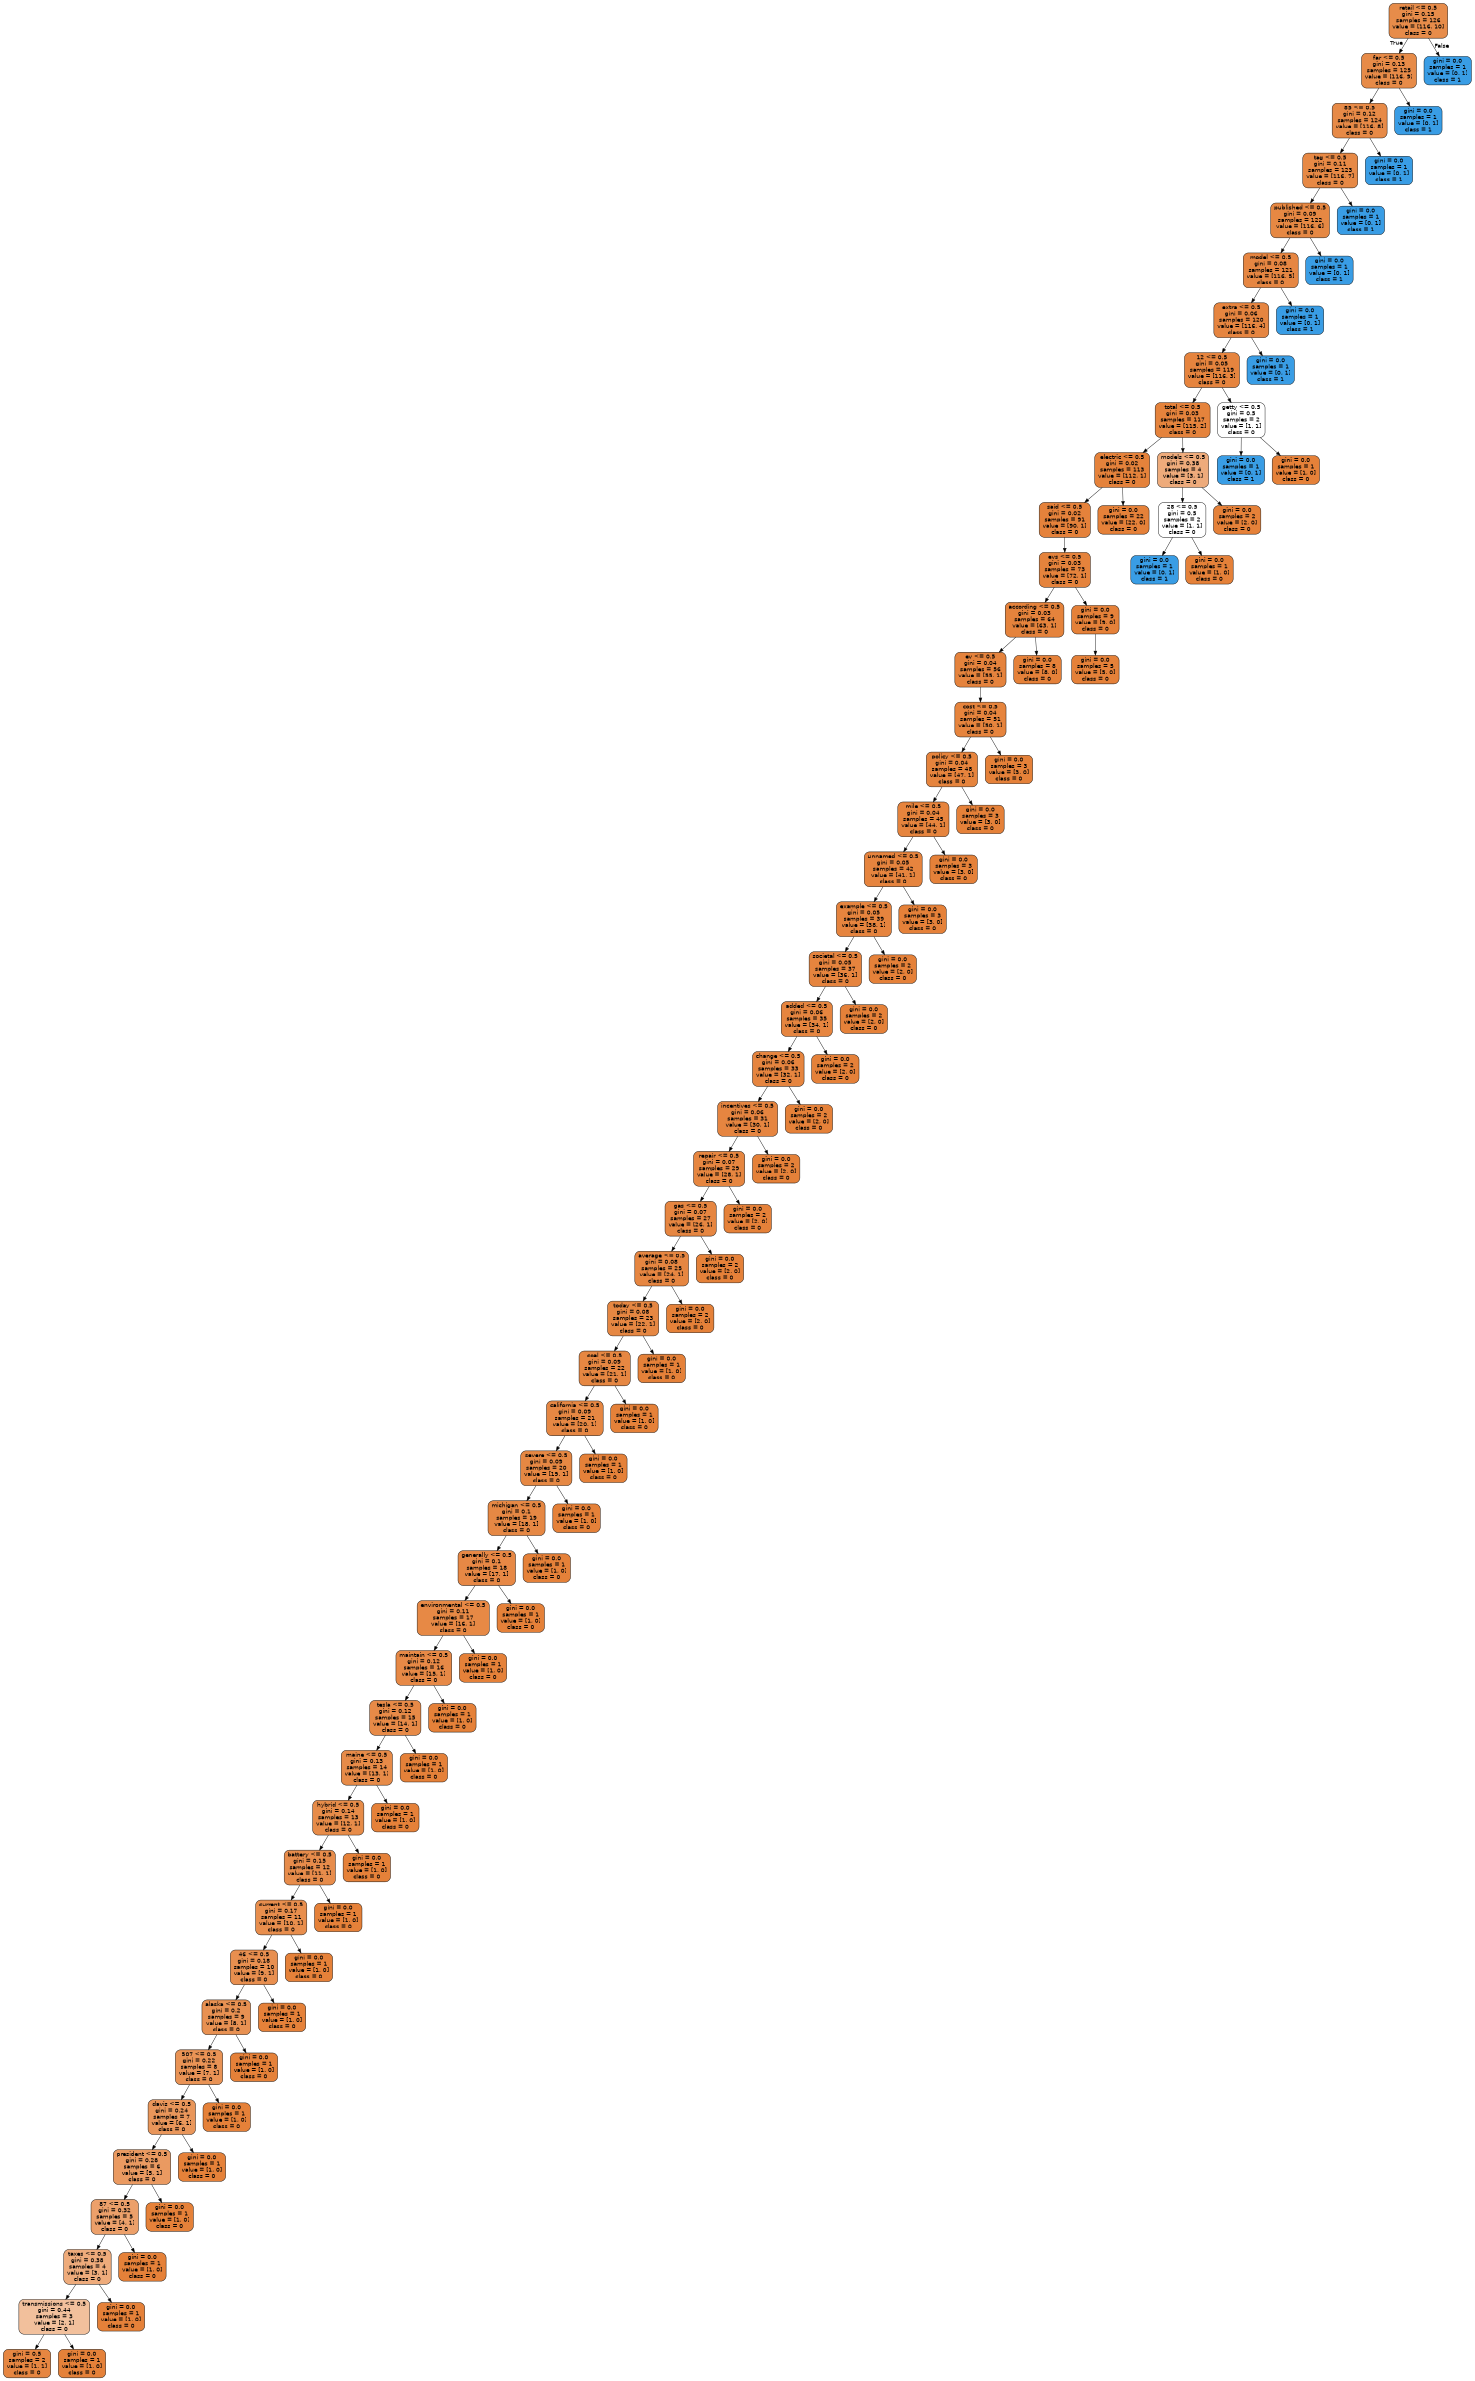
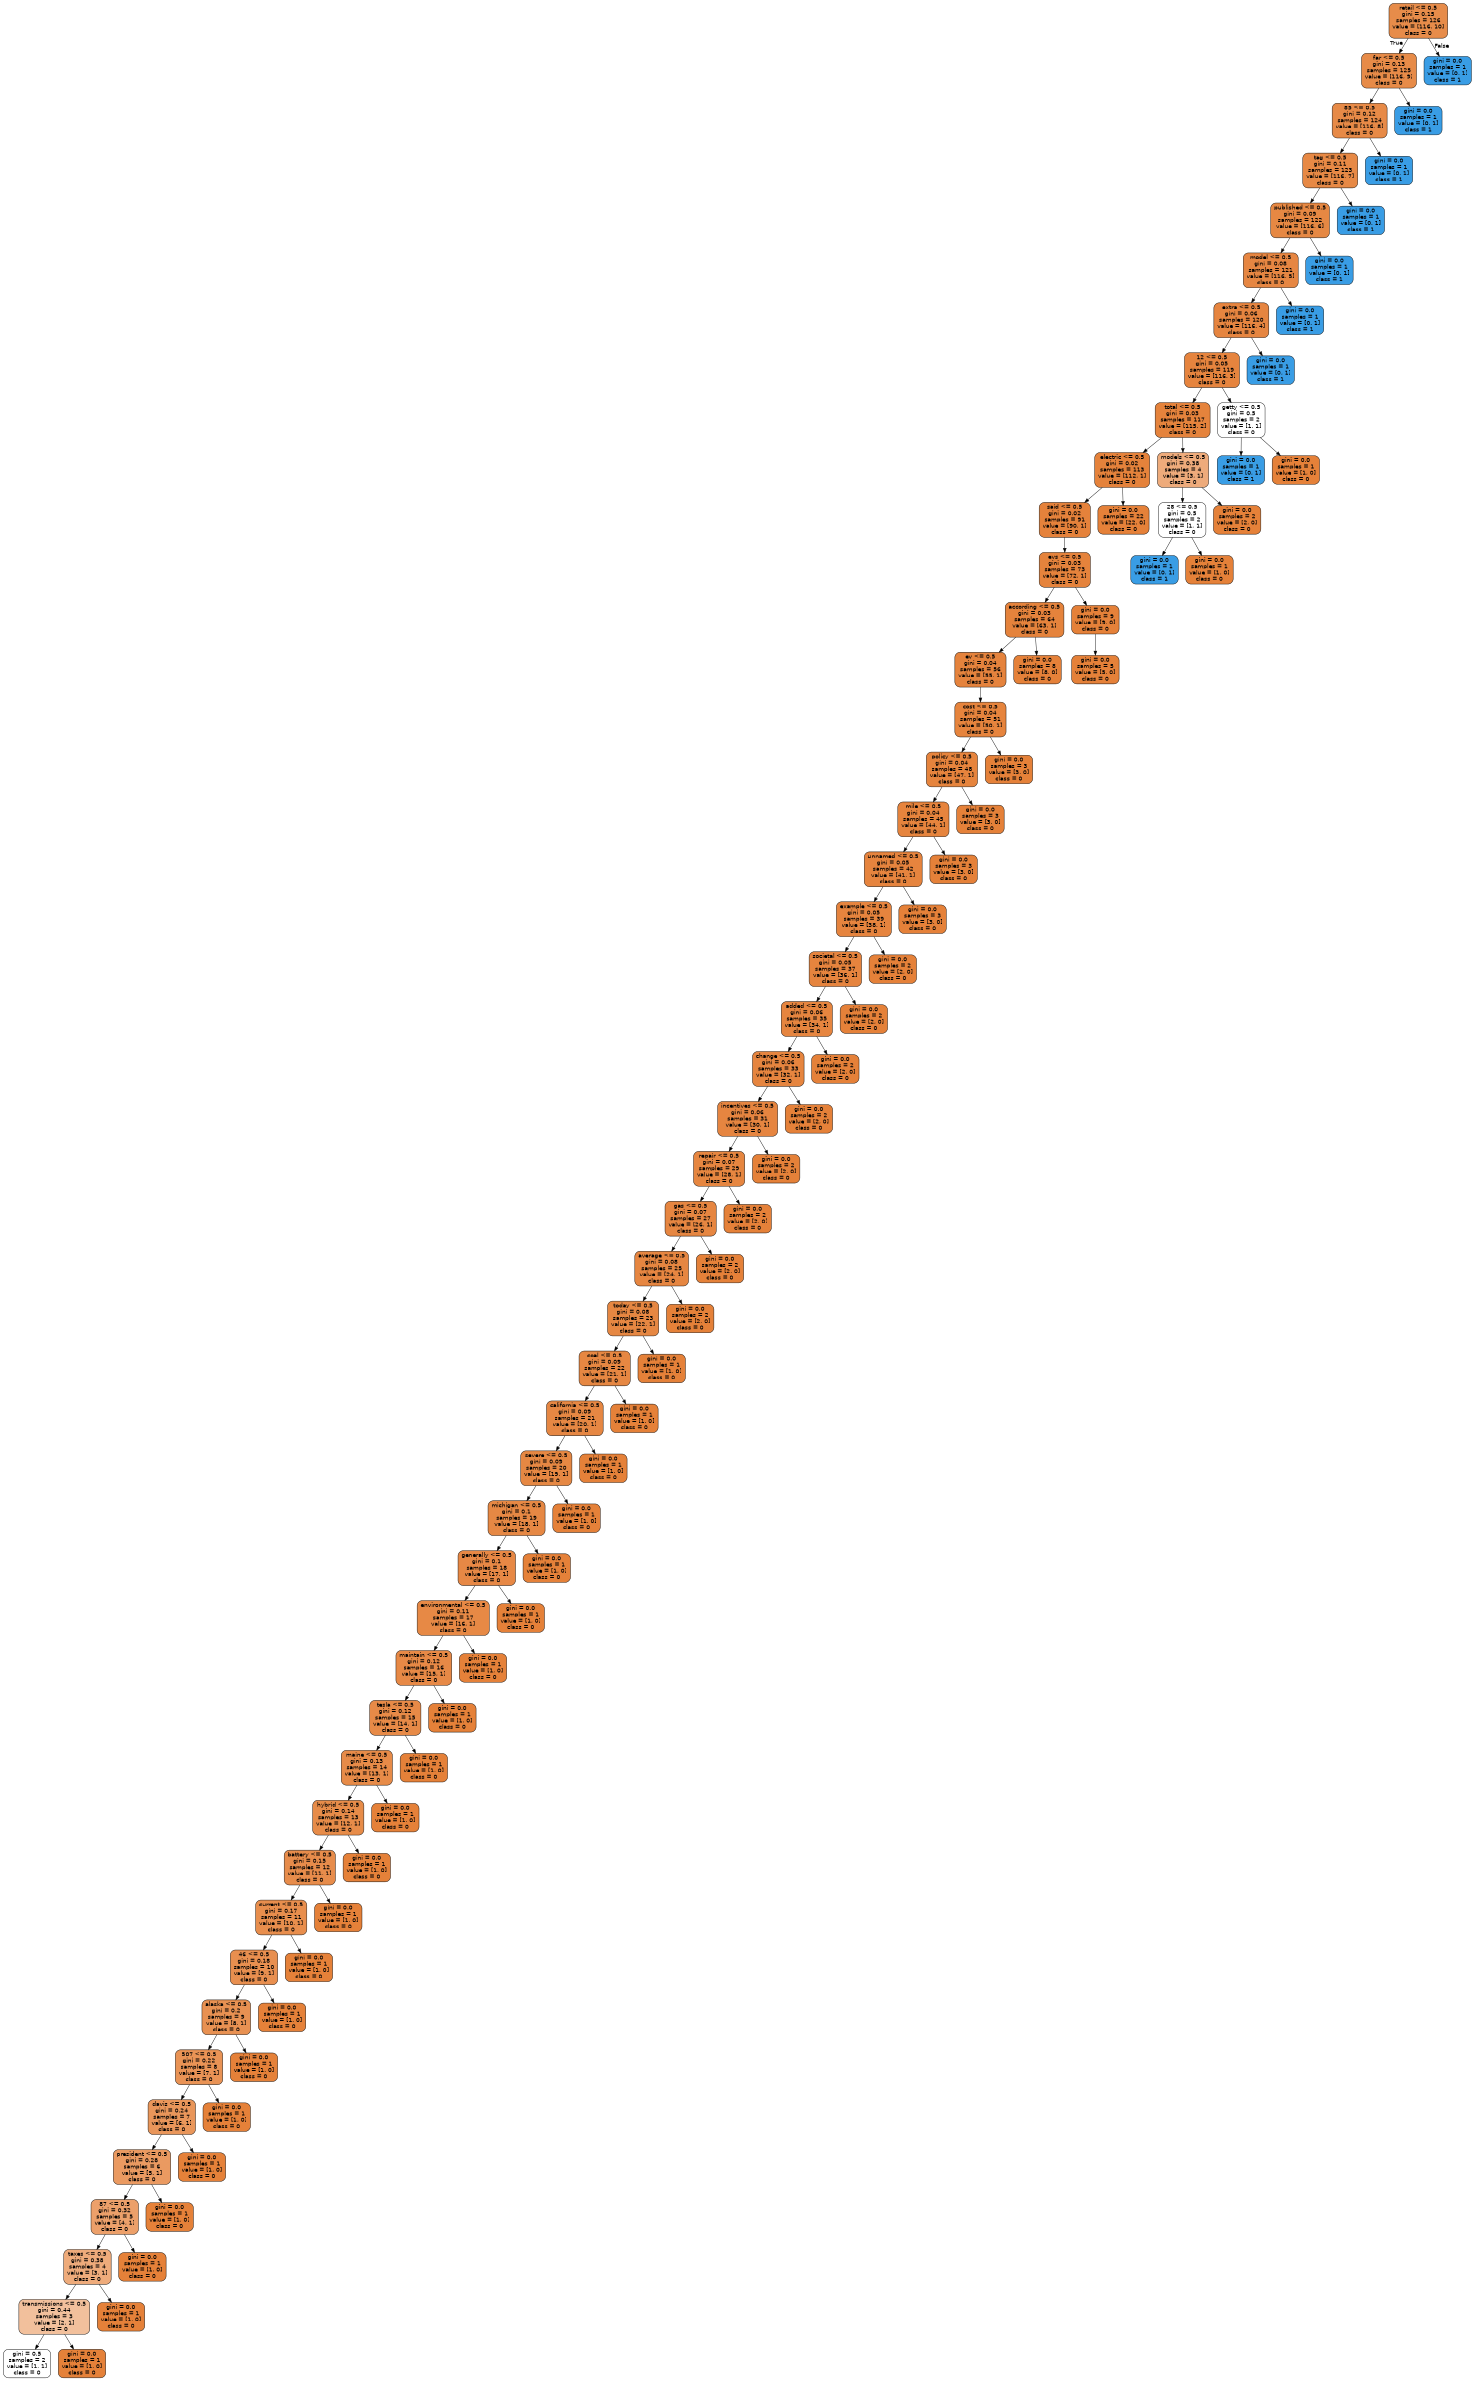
(27, 2364) -> (27, 2364)
